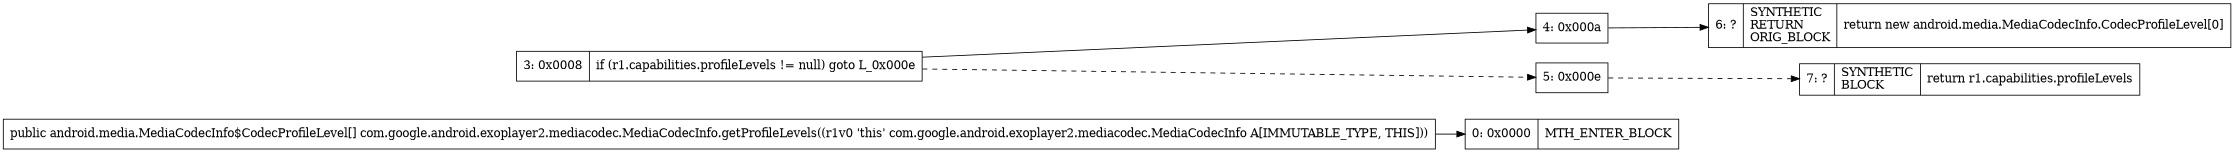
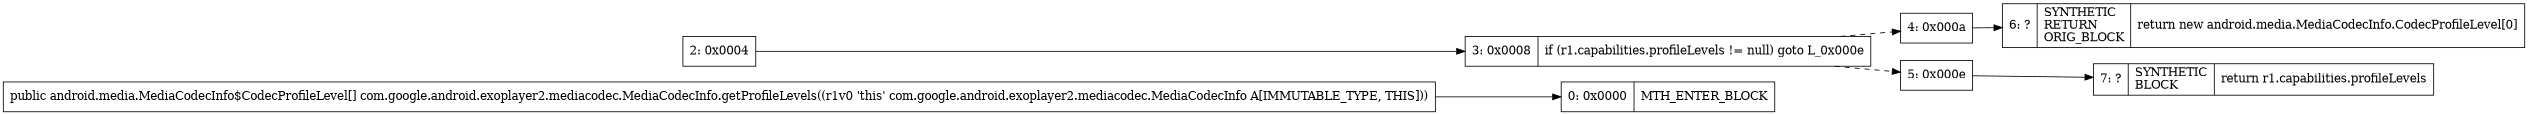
(1225, 44) -> (1866, 34)
none -> (719, 51)
(1700, 78) -> (2029, 76)
